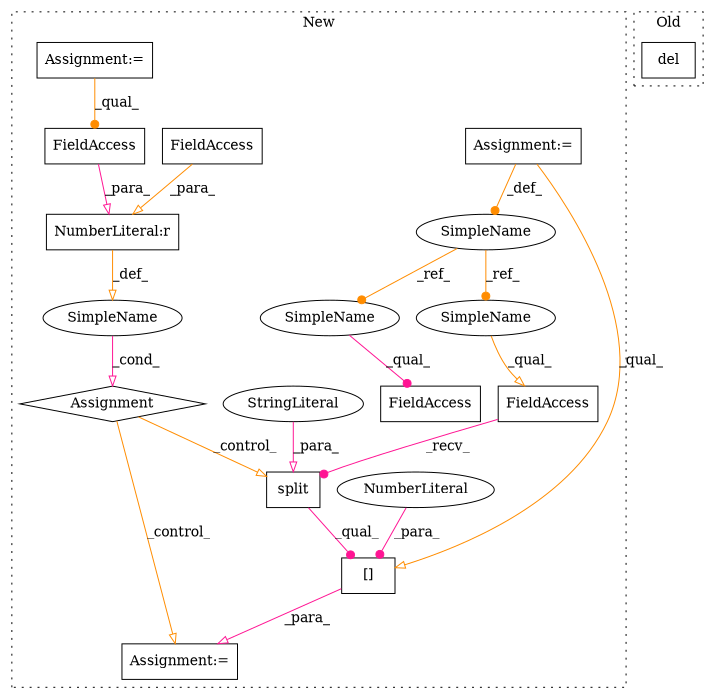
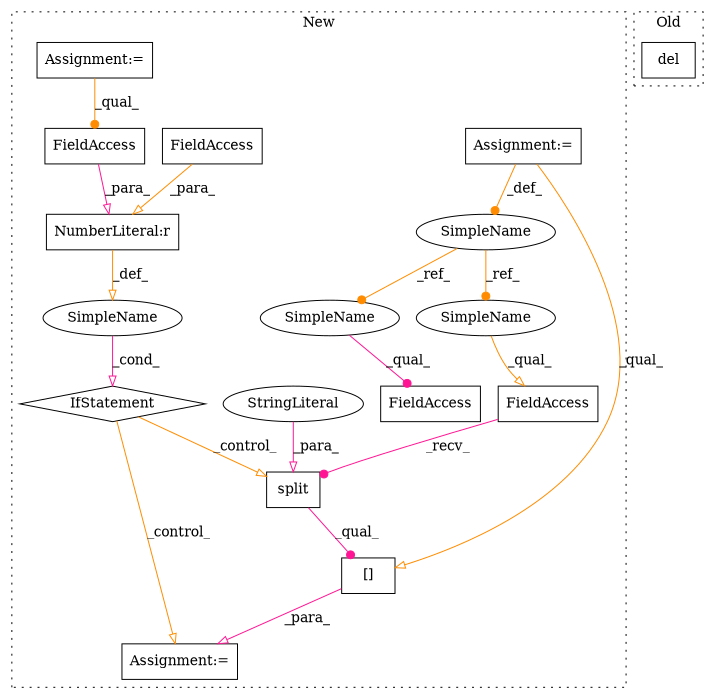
(113, 404) -> (113, 404)
(416, 490) -> none
